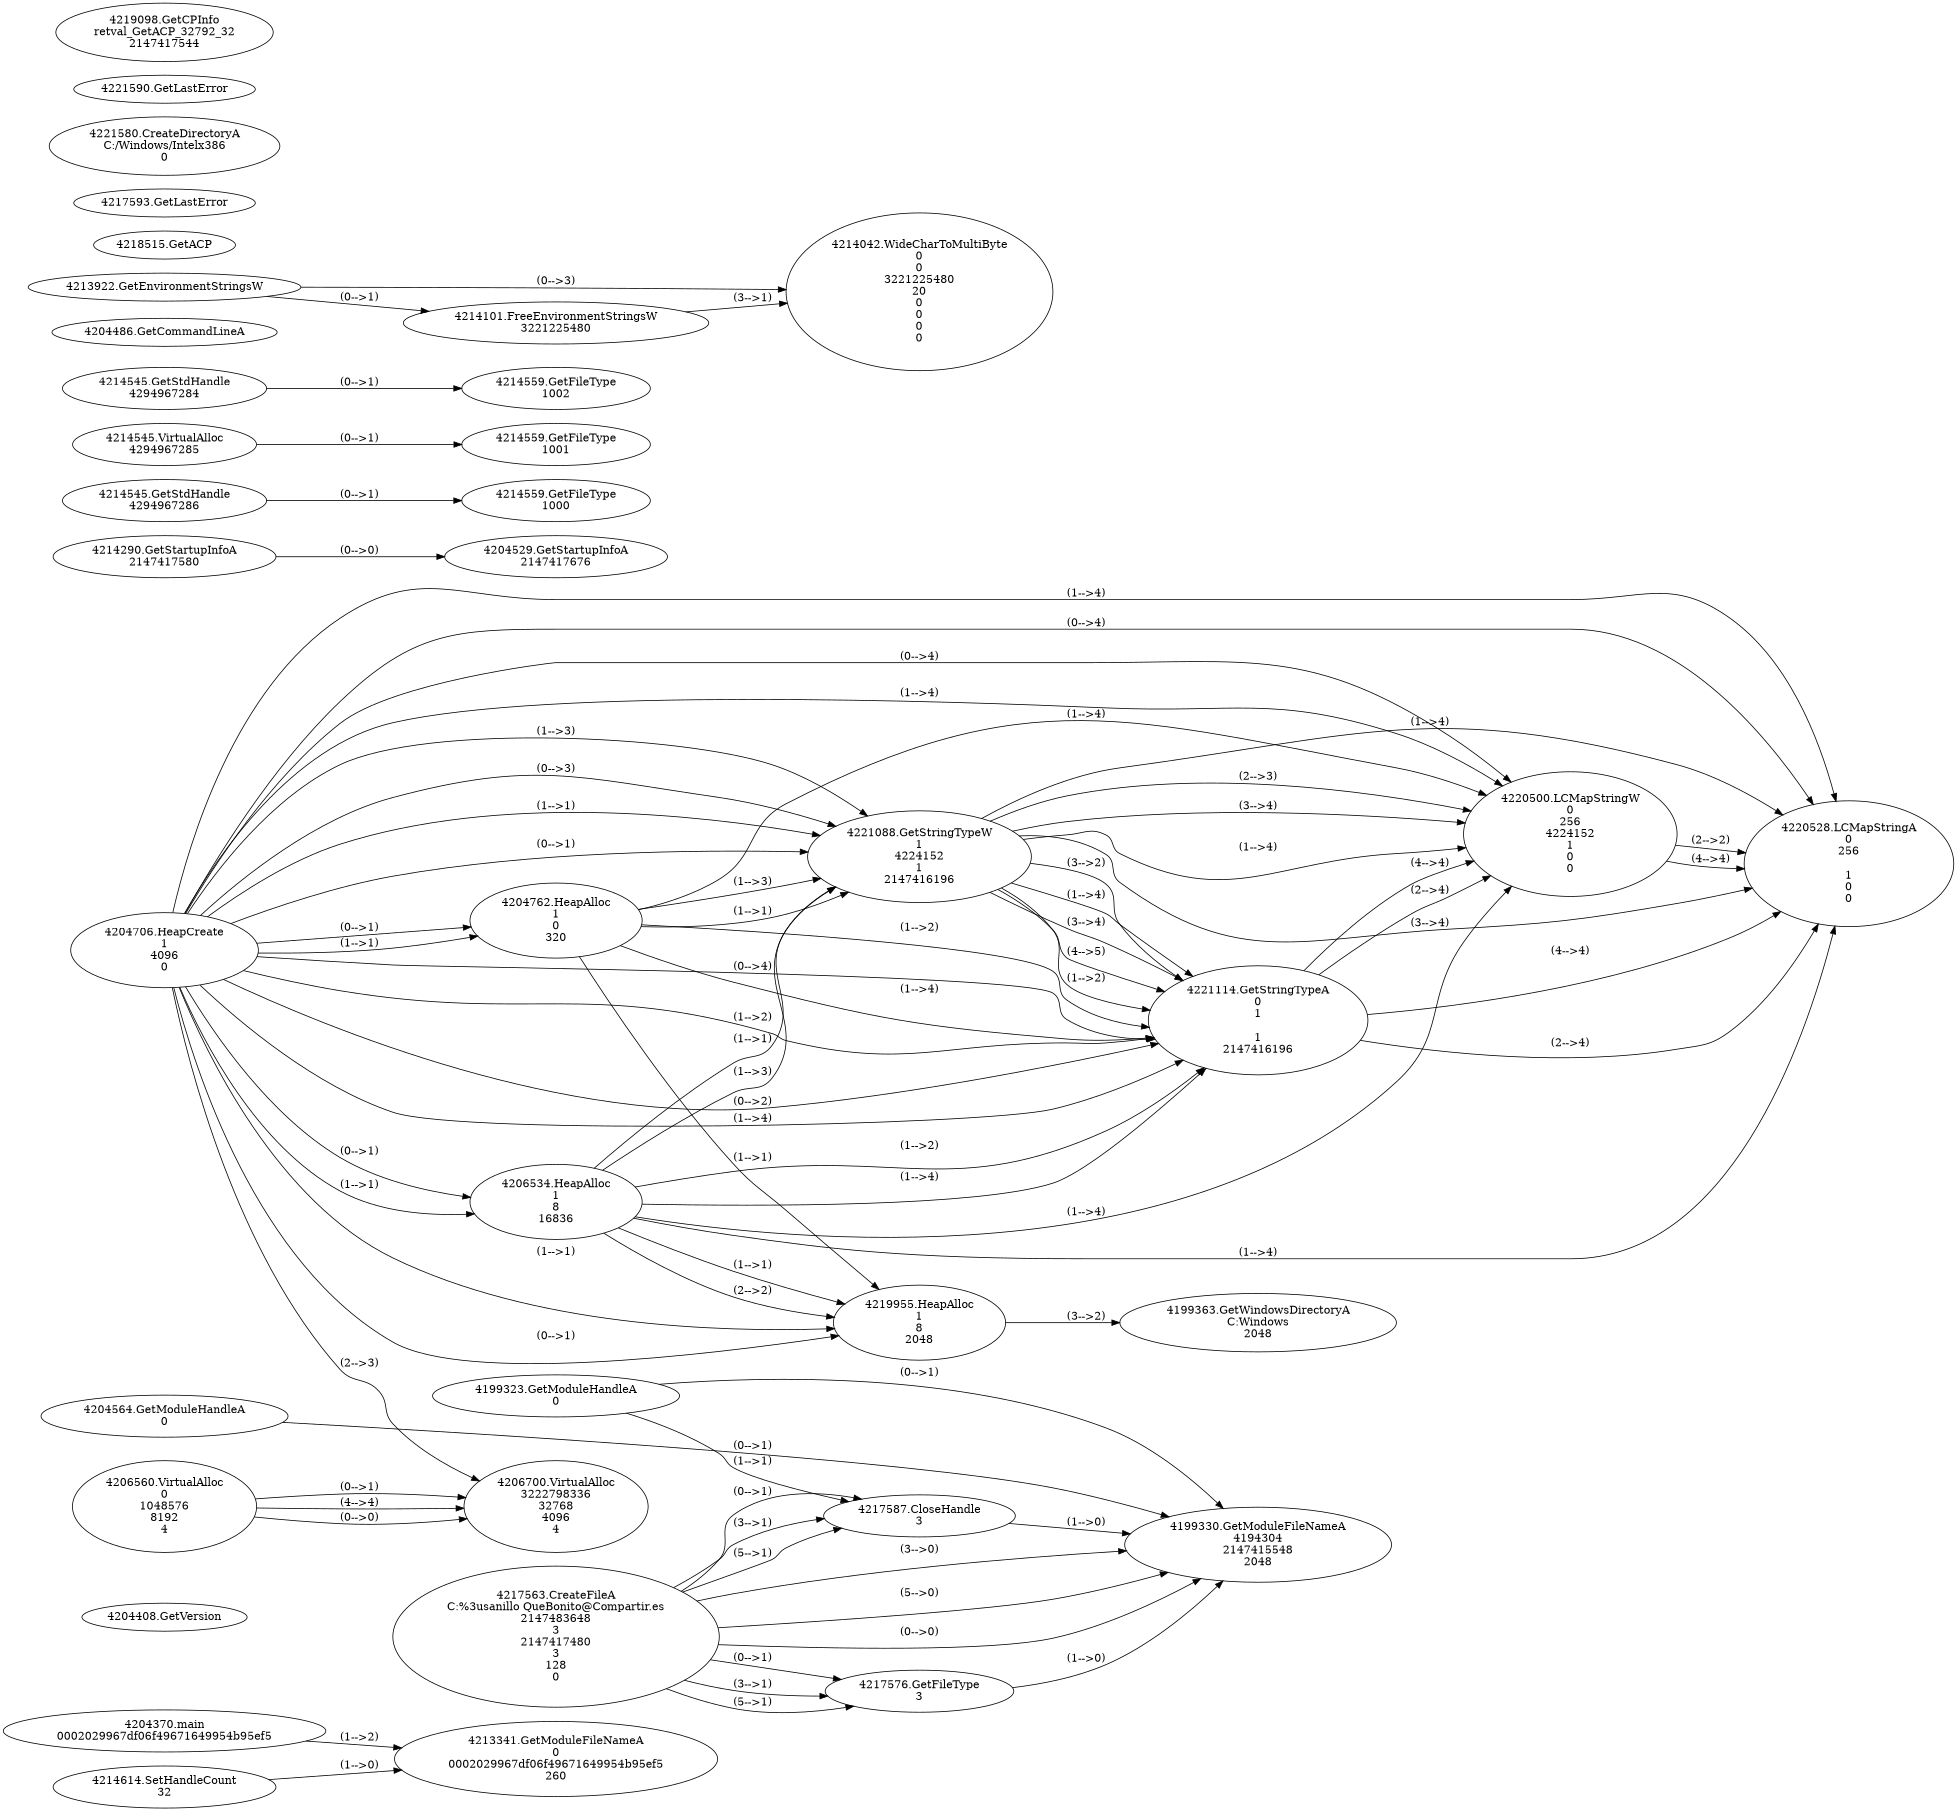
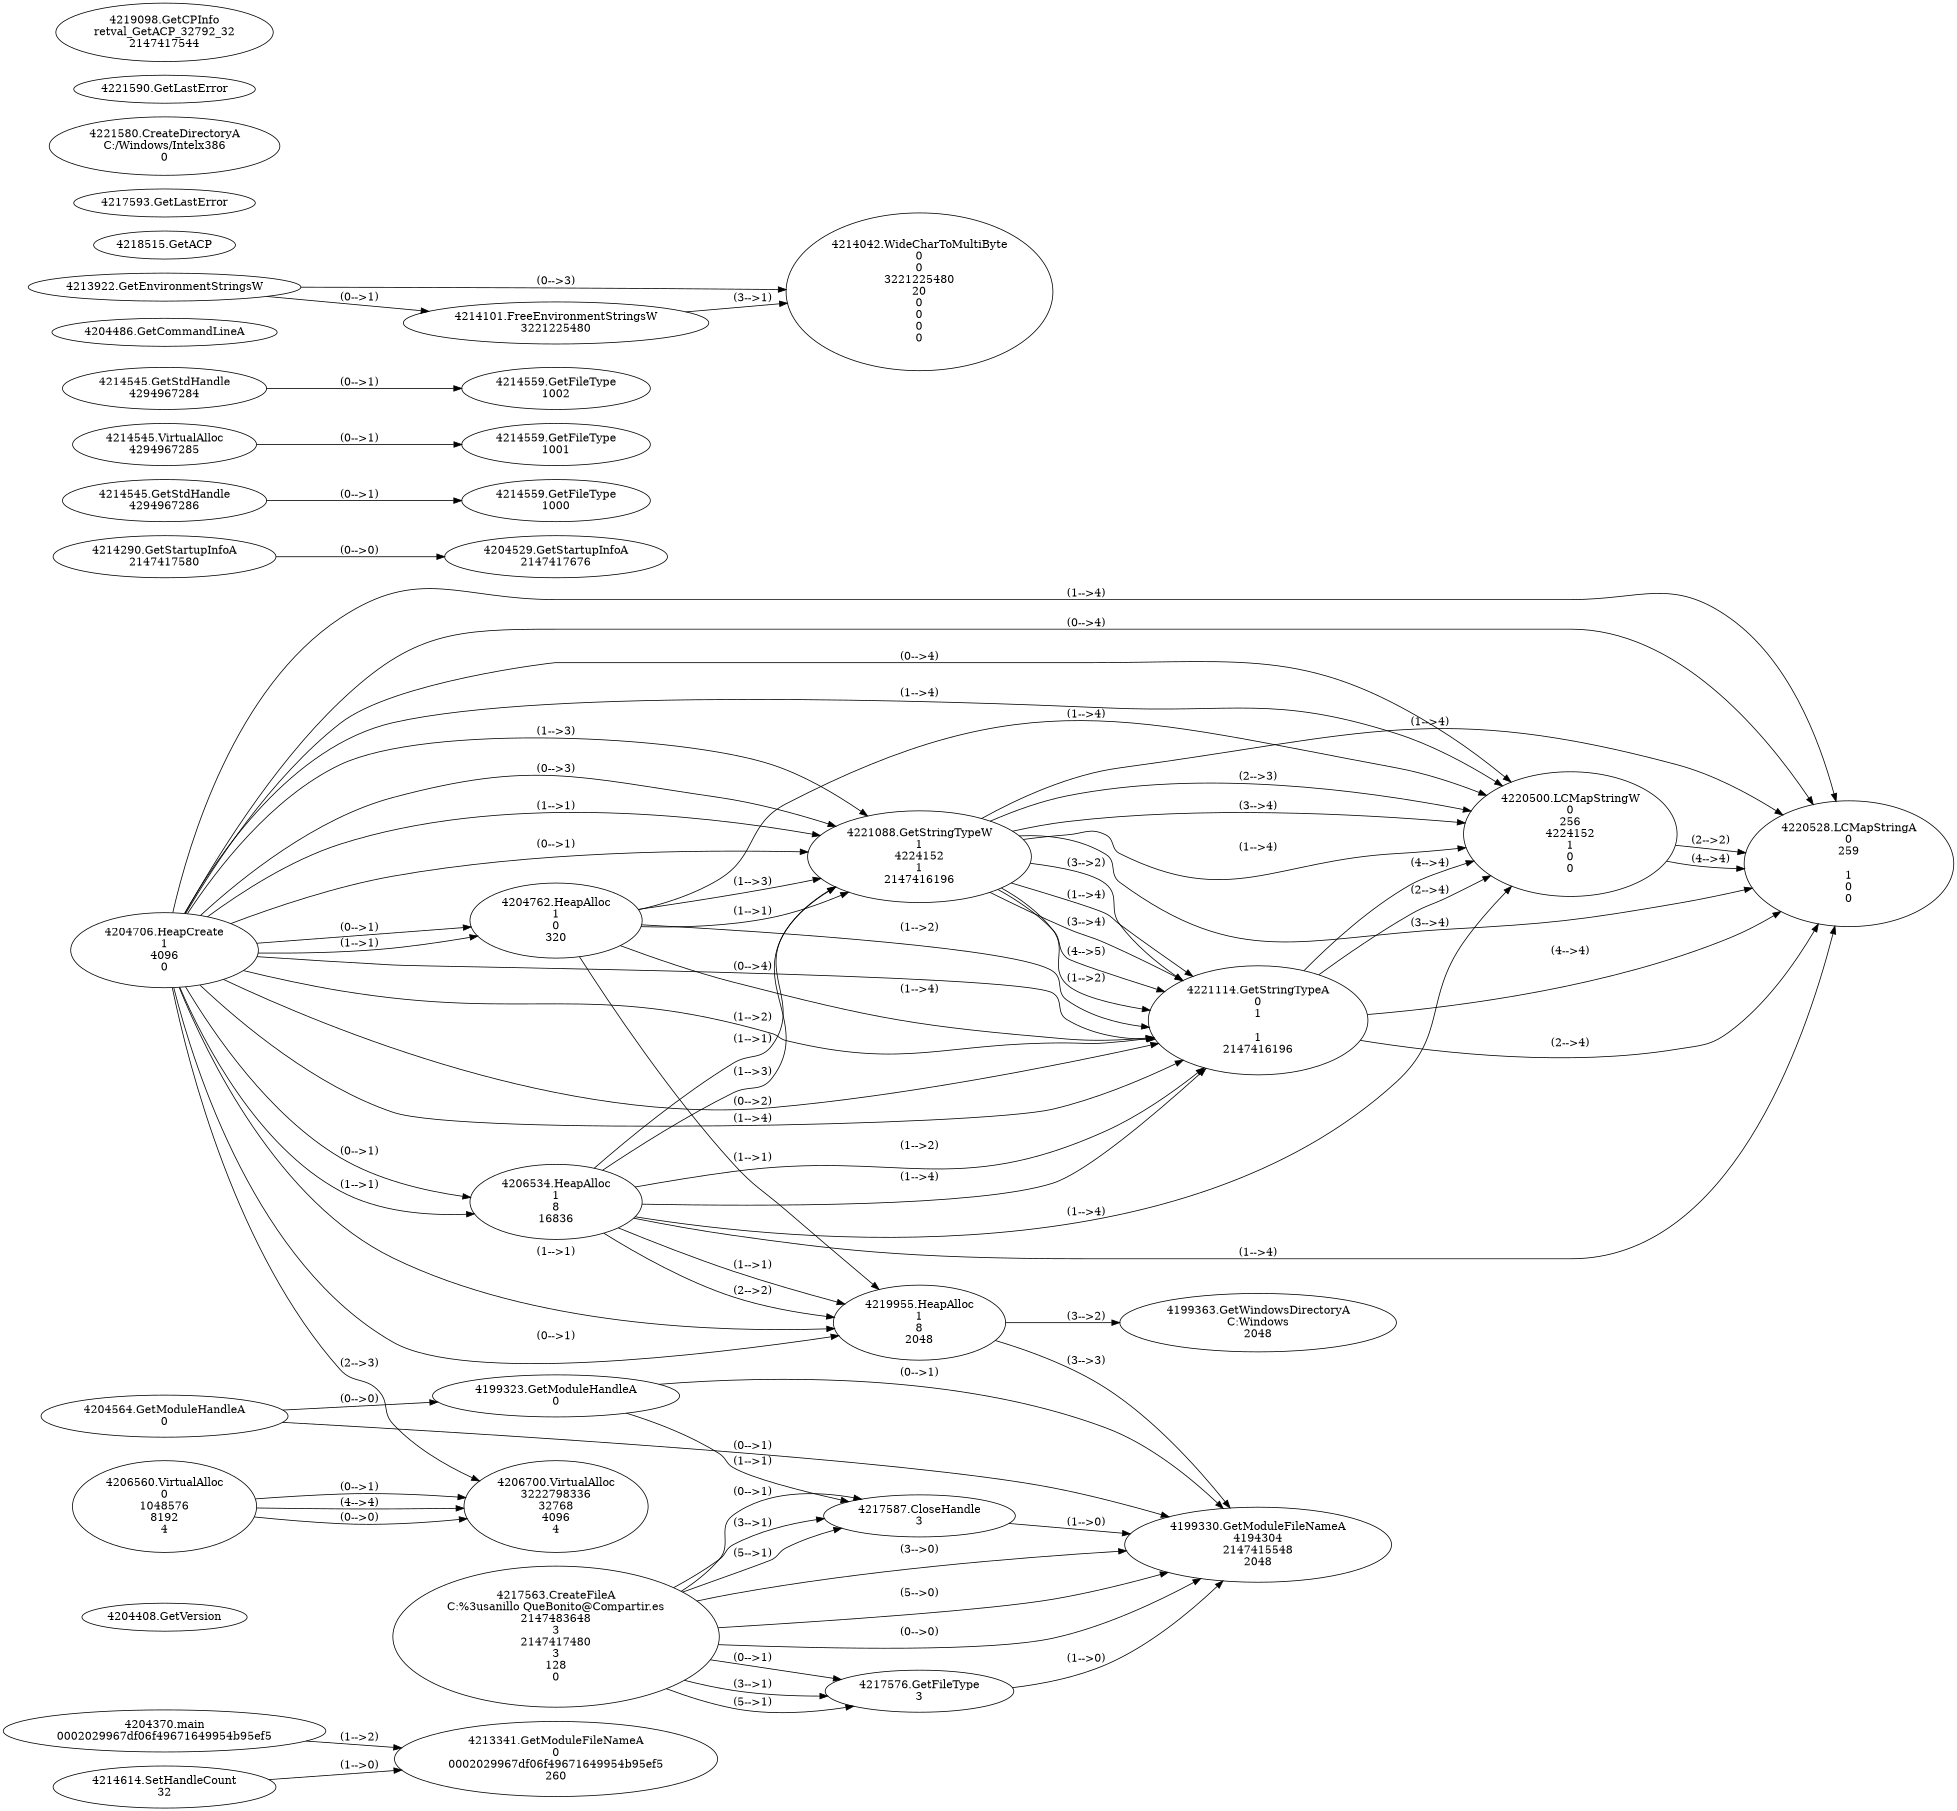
(1849, 864) -> (1849, 864)
none -> (1124, 1401)
none -> (356, 1406)
